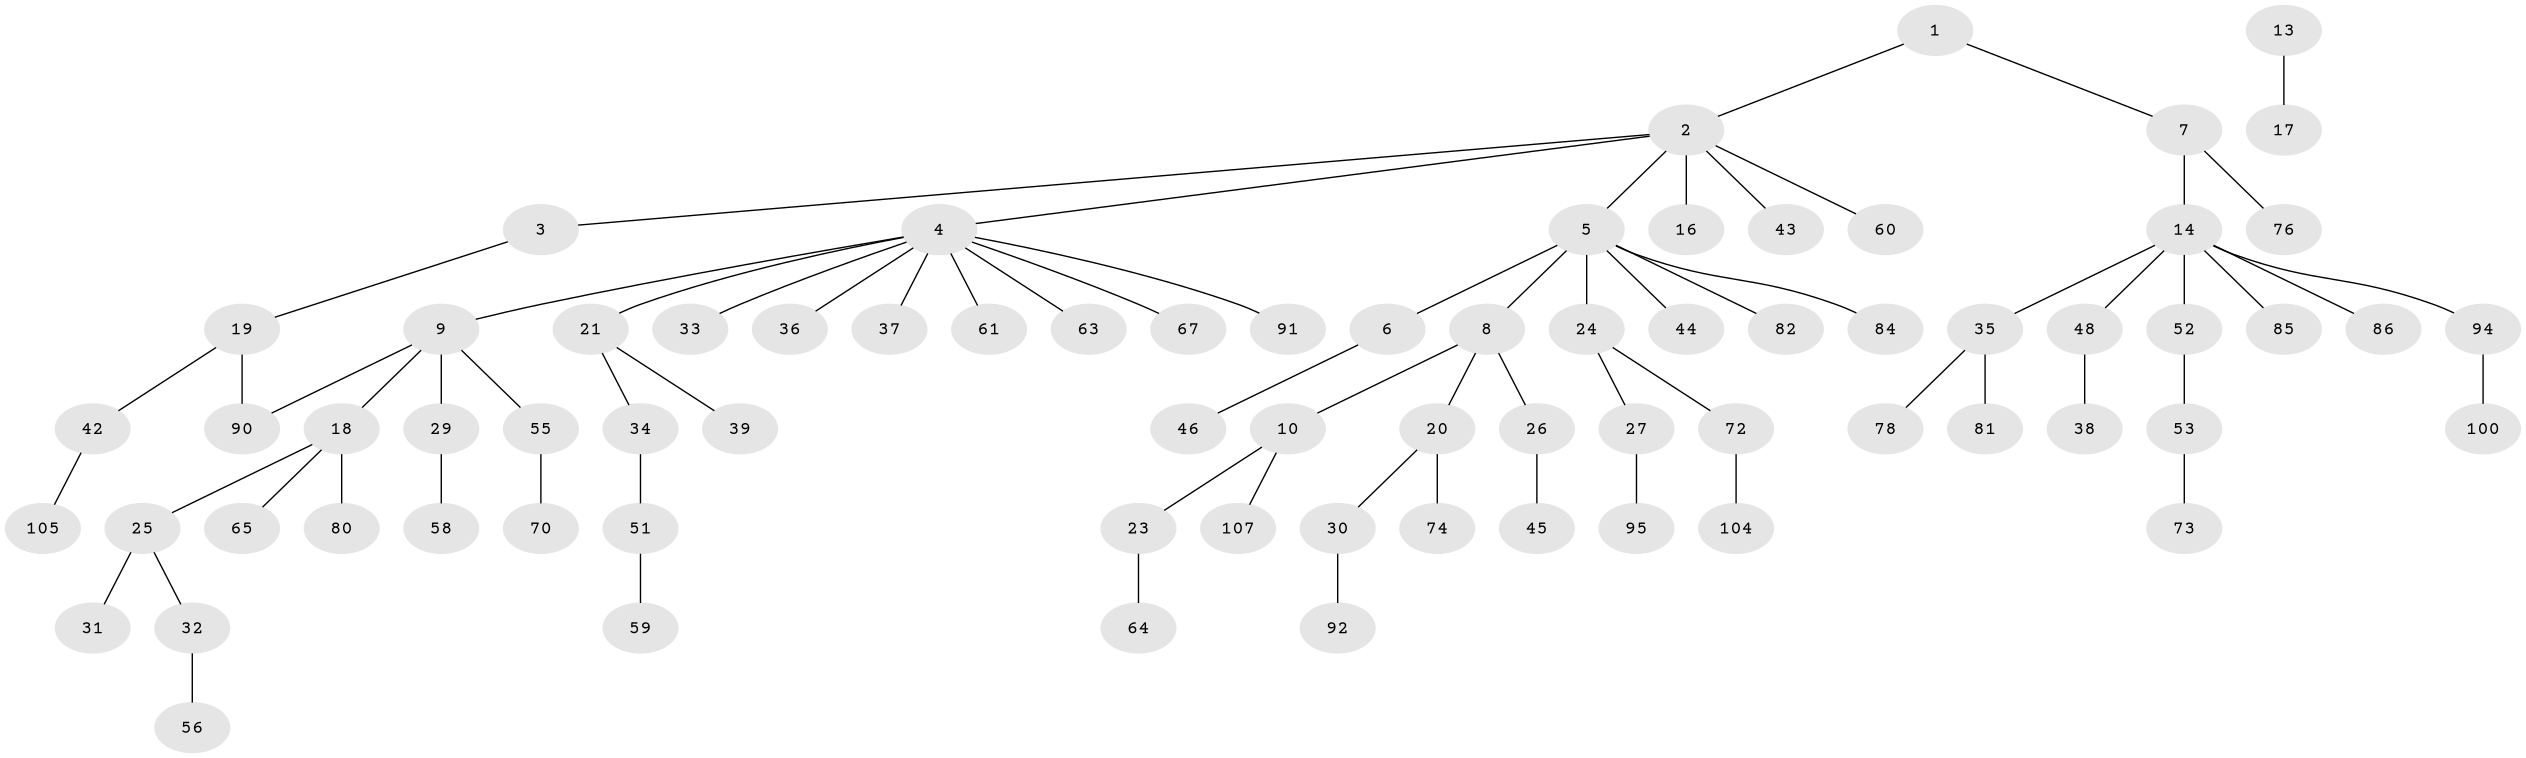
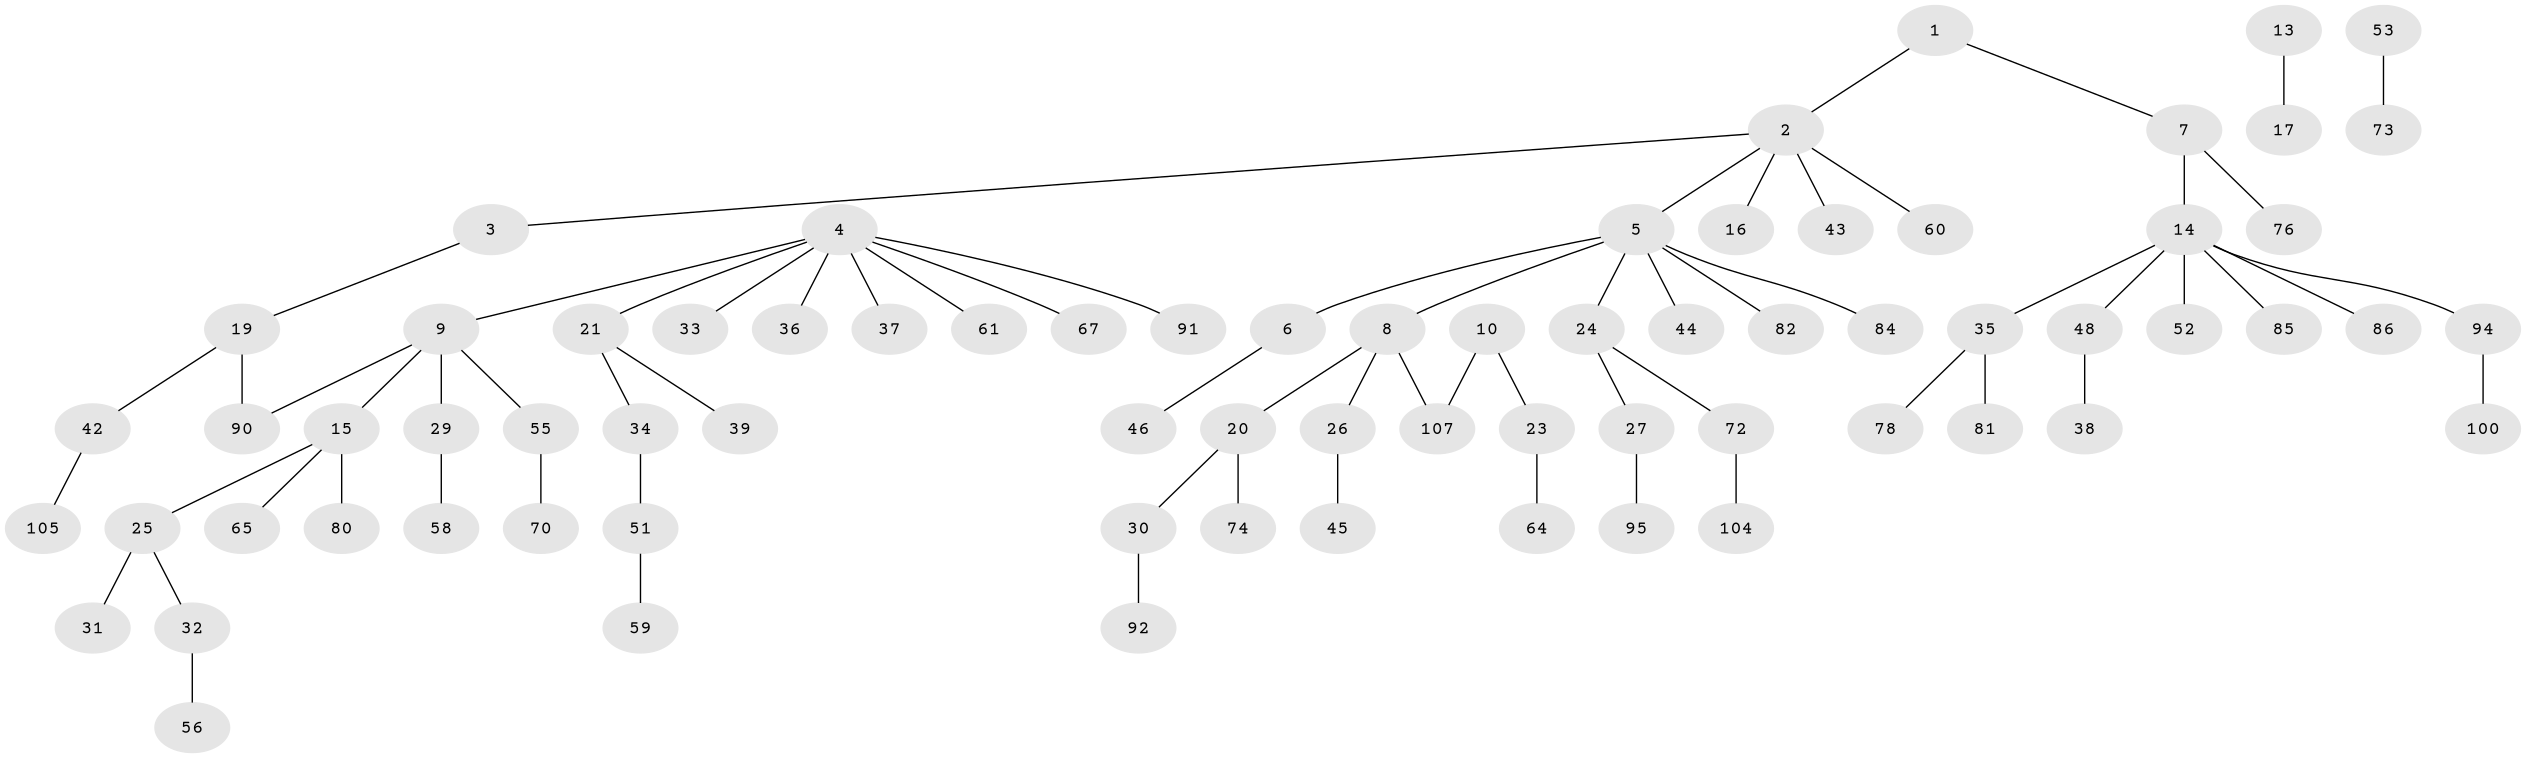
(1313, 180) -> none
(1089, 329) -> none
(1388, 379) -> (1412, 379)
(2184, 379) -> none
(342, 429) -> (342, 429)
